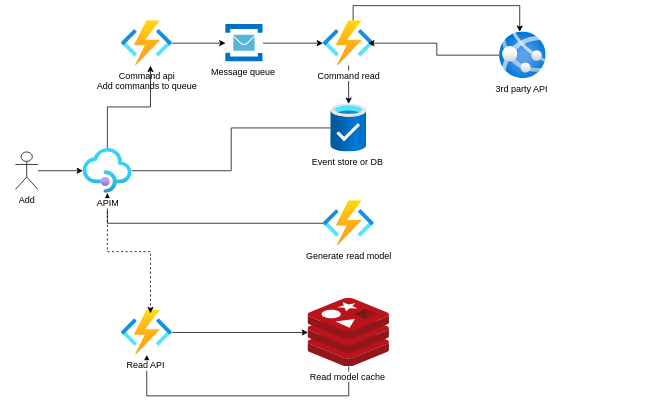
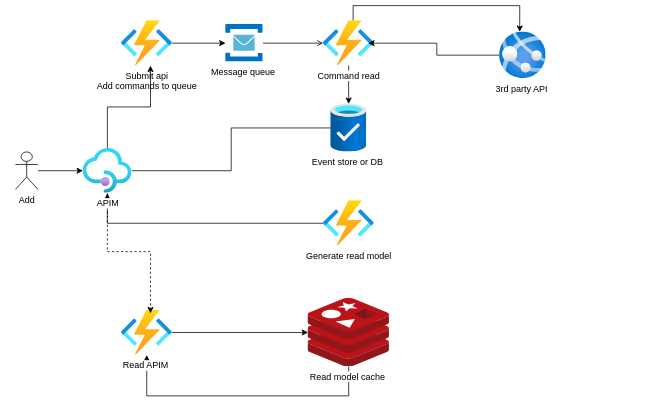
(316, 43) -> (318, 43)
(147, 82) -> (147, 82)
(147, 366) -> (147, 366)
